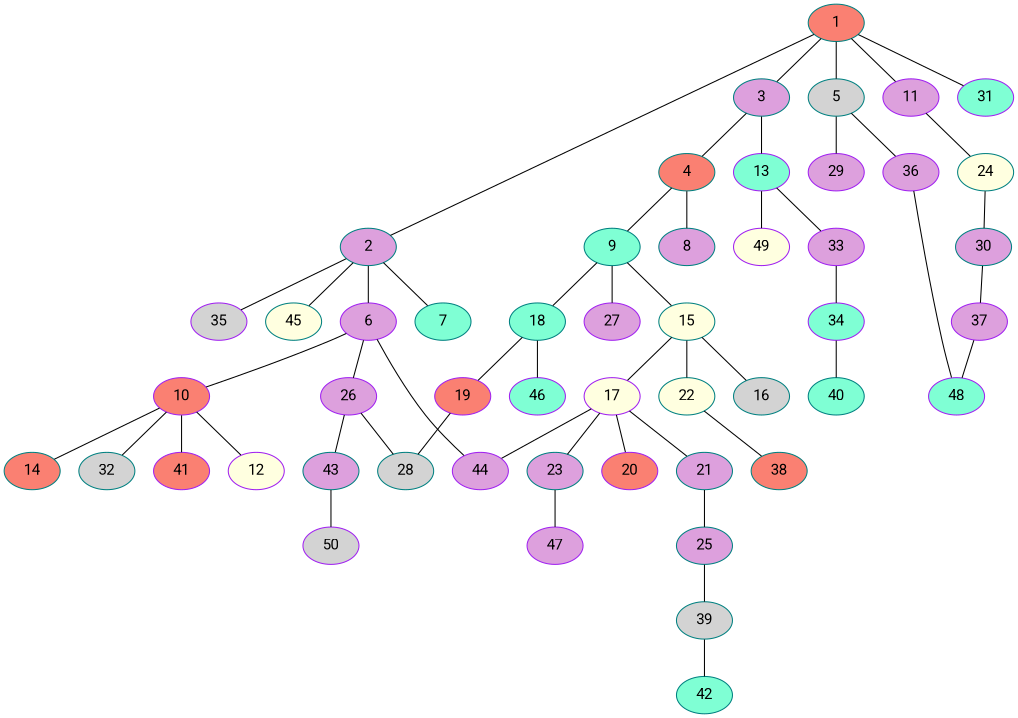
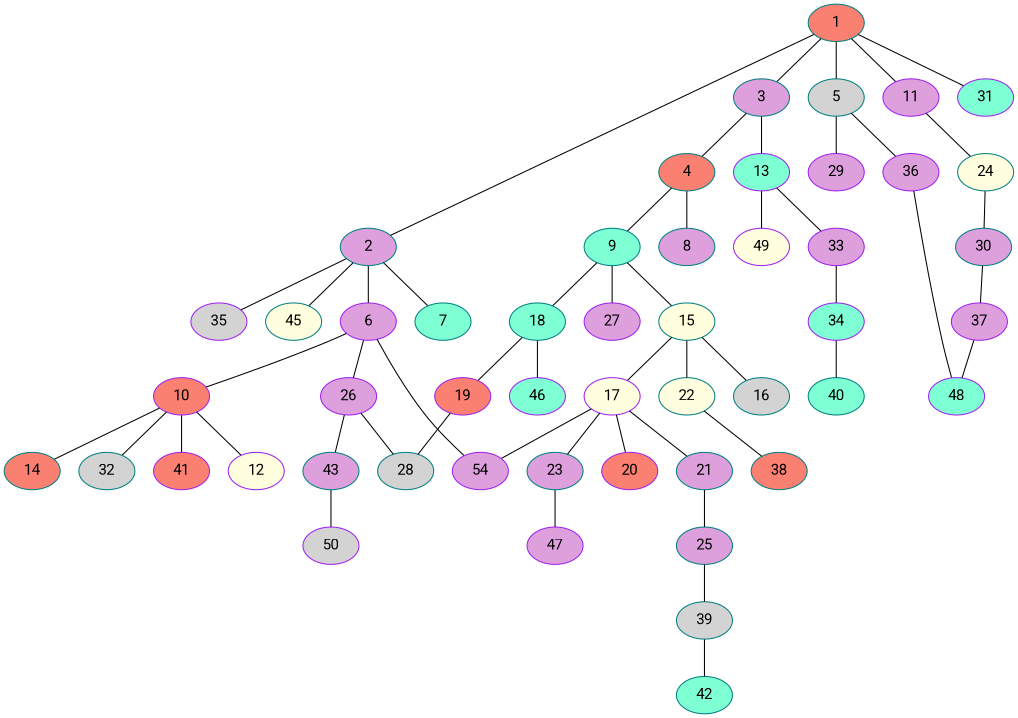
(480, 471) -> (480, 471)
